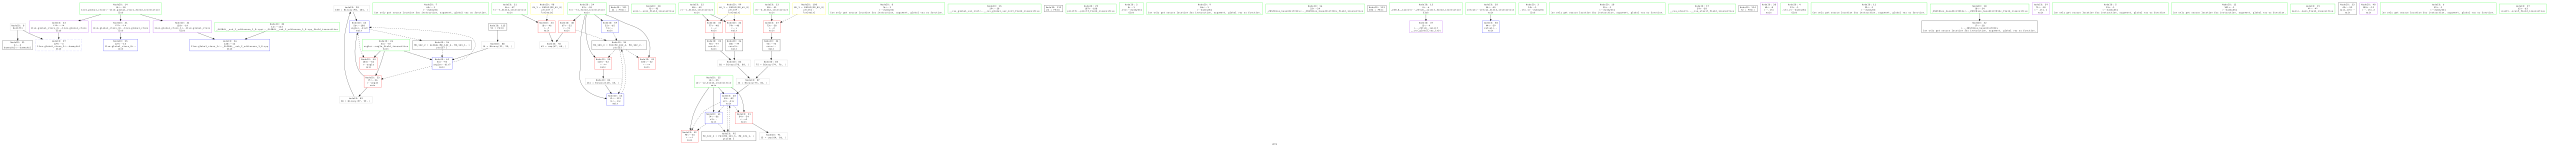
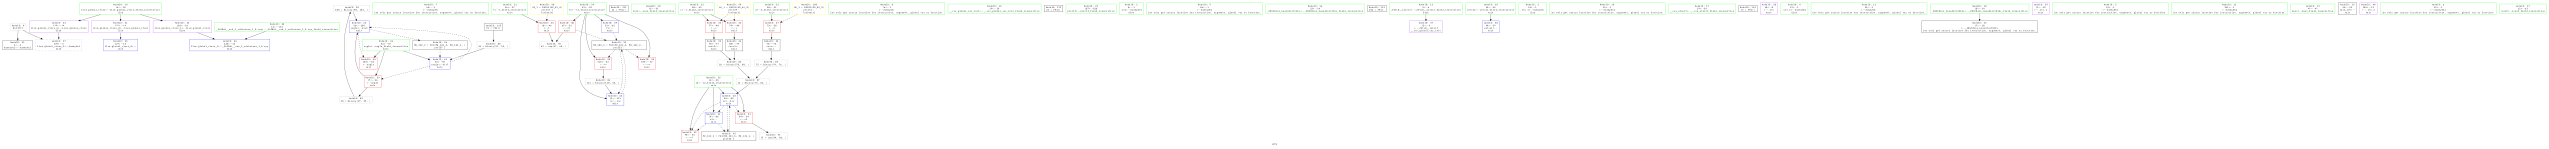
(442, 45) -> (440, 45)
